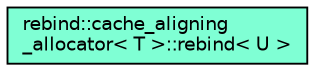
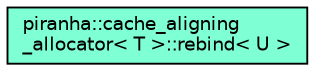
(157, 36) -> (157, 36)
